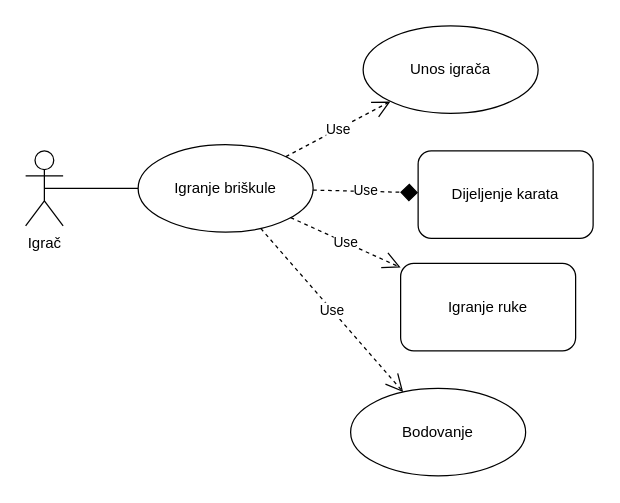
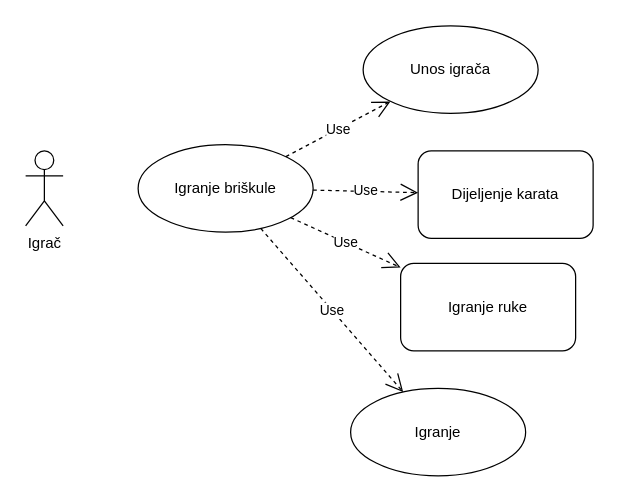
(93, 188) -> none
(399, 192) -> (406, 192)
(438, 432) -> (438, 432)
